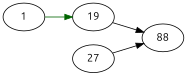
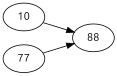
(24, 17) -> none
(93, 17) -> (24, 17)
(93, 59) -> (24, 59)
